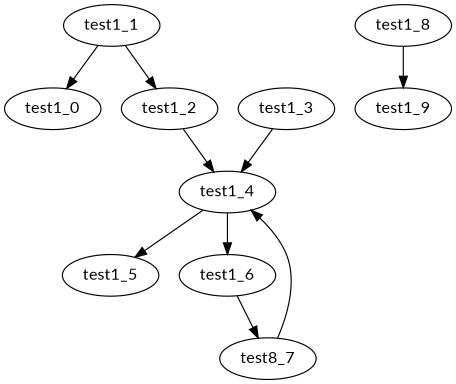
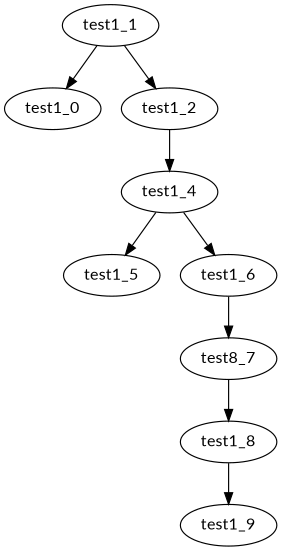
(286, 109) -> none
(291, 274) -> (229, 395)
